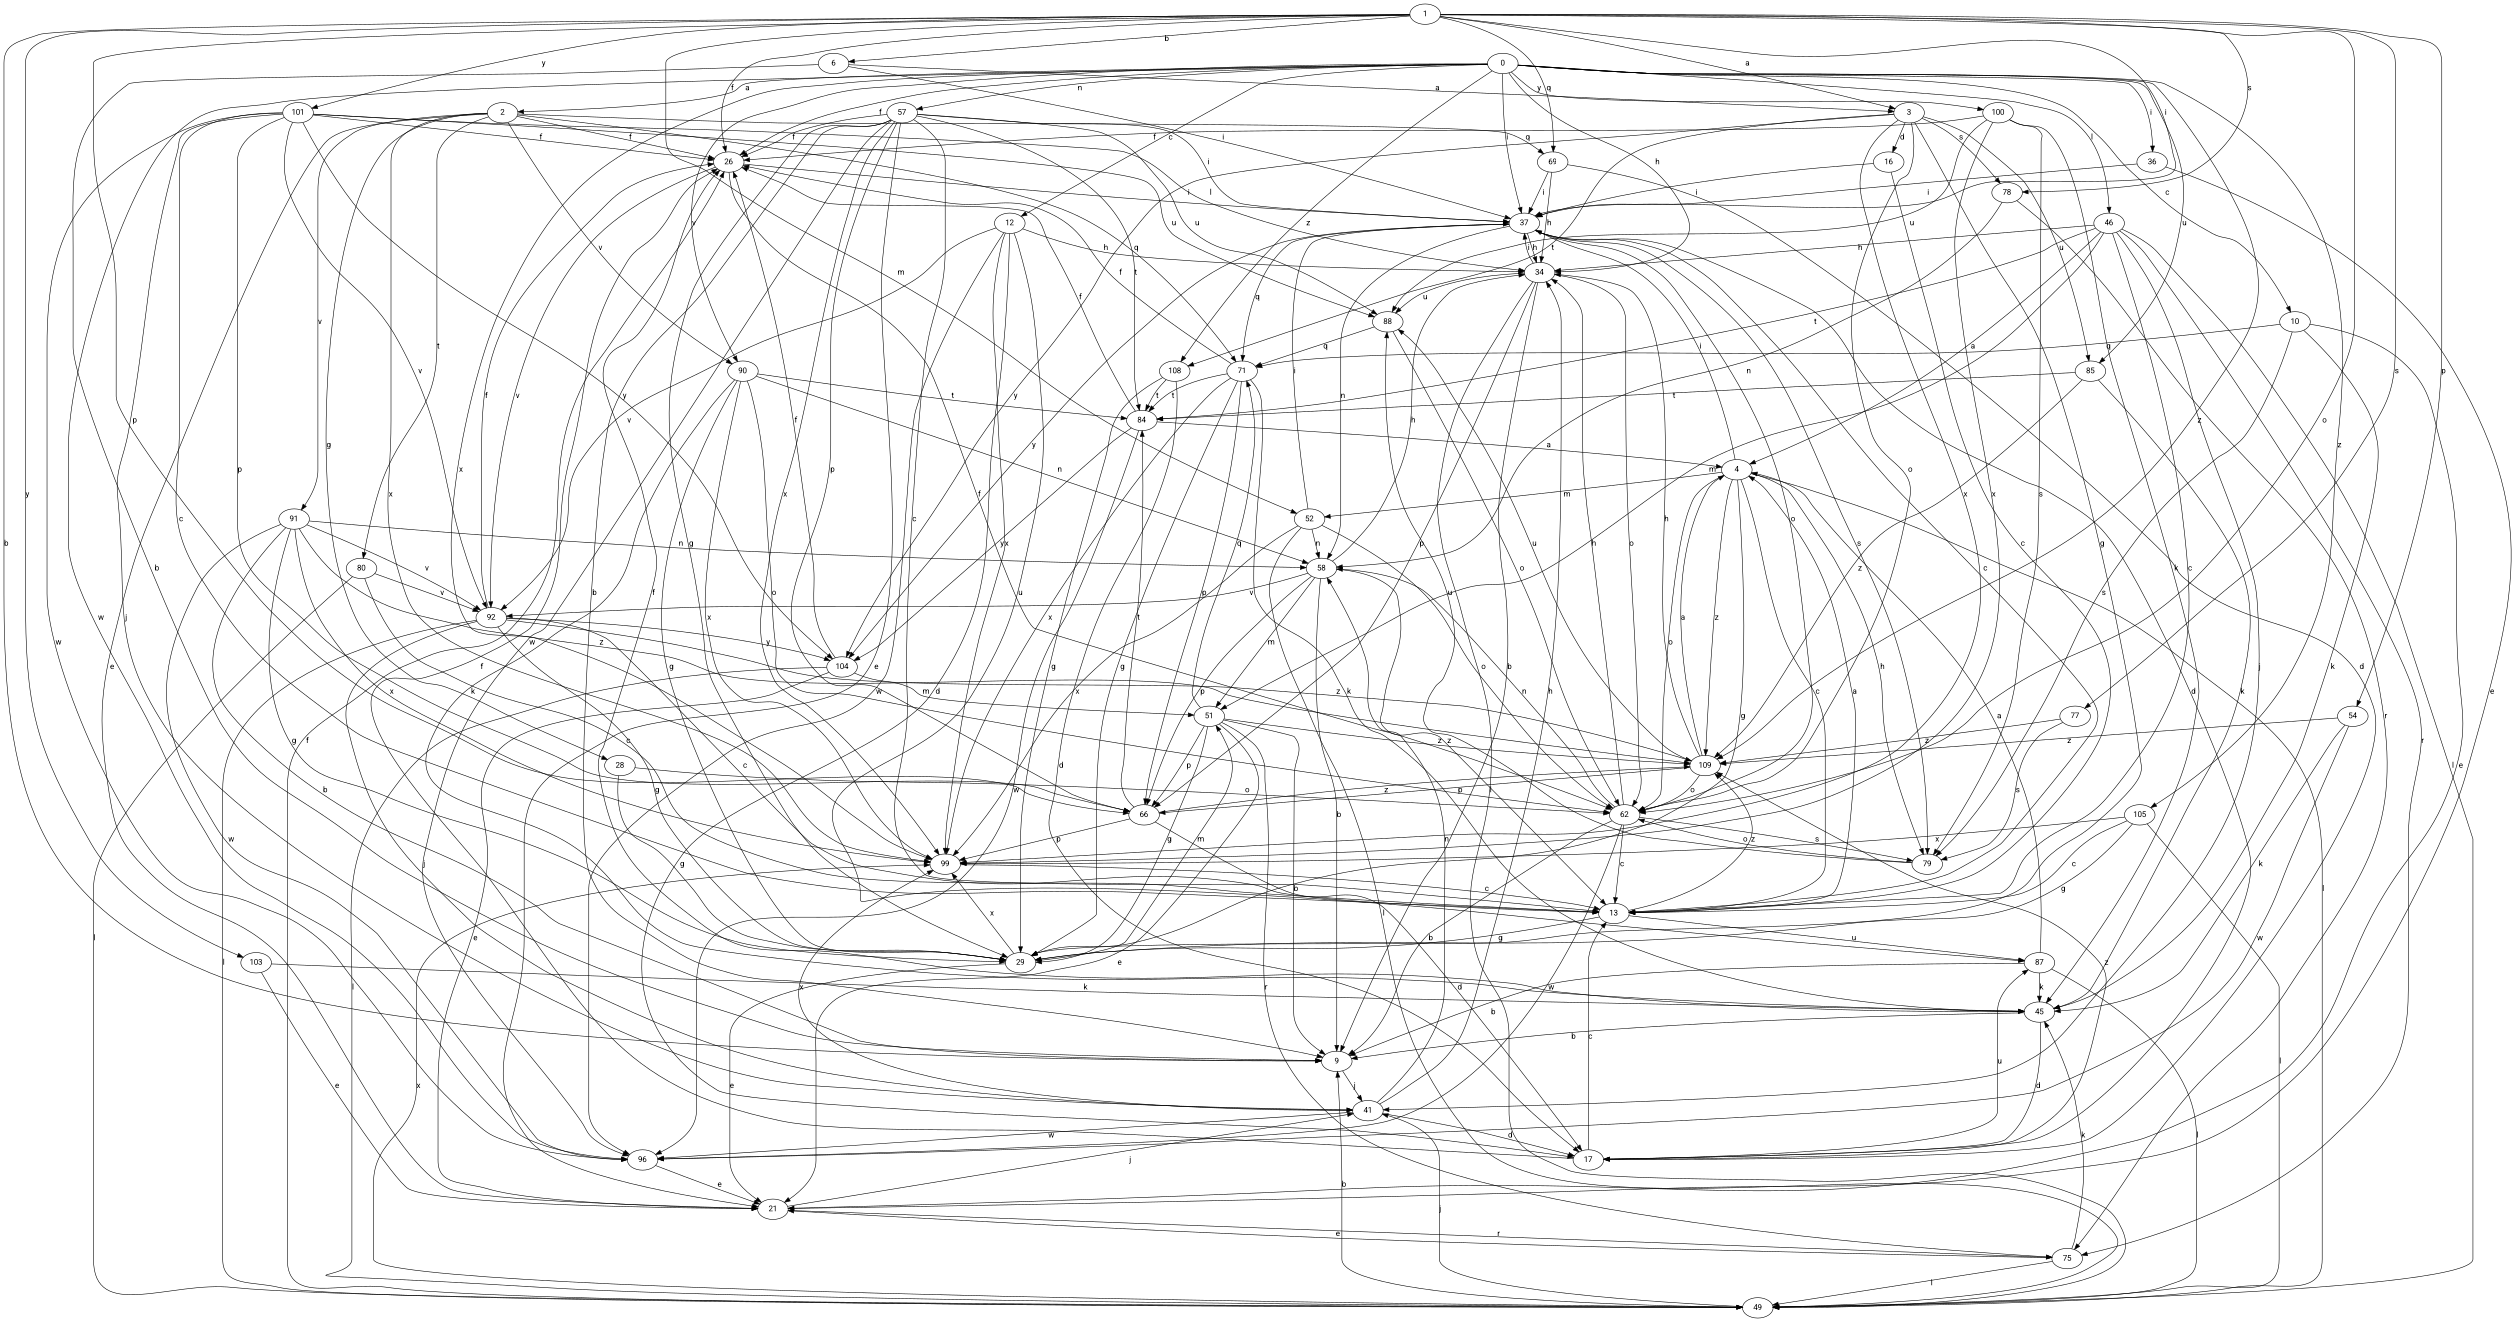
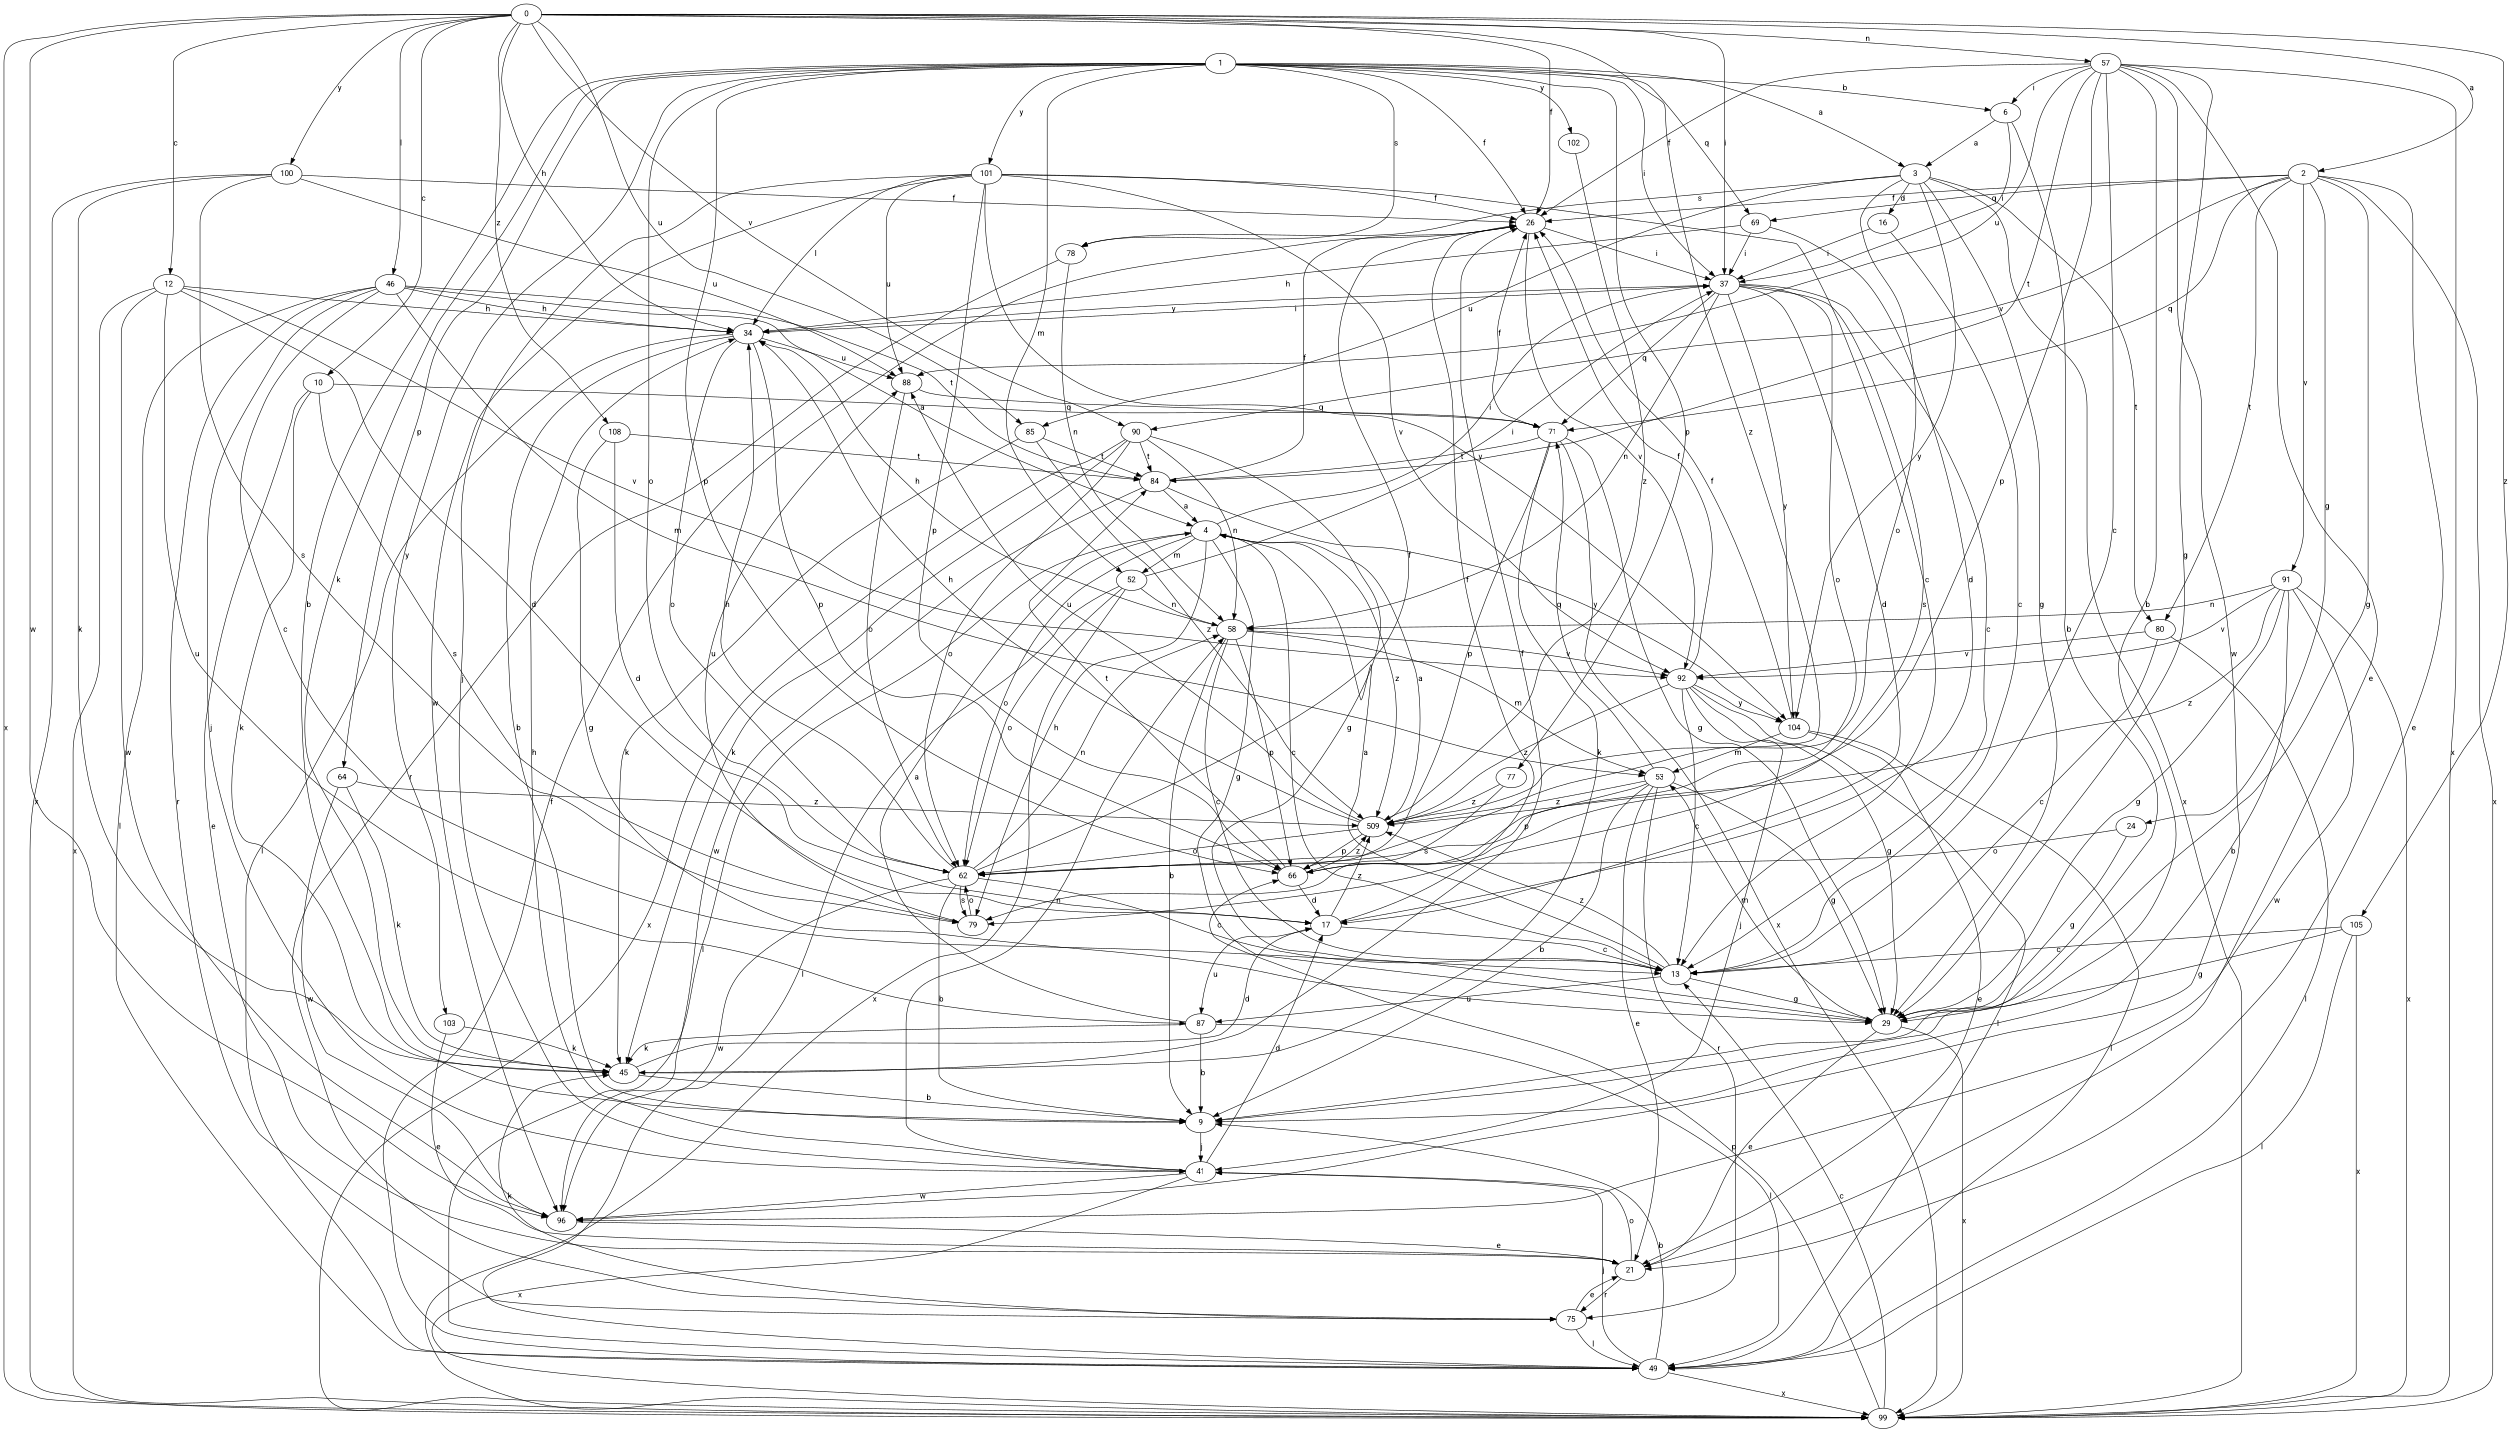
none -> (1574, 143)
(2152, 162) -> none
(1208, 172) -> (2050, 76)
(1569, 227) -> (2127, 349)
(1535, 248) -> (1174, 309)
none -> (425, 350)
(2397, 371) -> (1688, 432)
(1048, 633) -> (1401, 606)
none -> (2321, 690)
(1209, 716) -> (1660, 777)
(2353, 716) -> (342, 777)
(1449, 741) -> (1218, 802)
(620, 766) -> (2131, 827)
(1705, 766) -> (1373, 827)
(1047, 839) -> (1580, 1058)
(1130, 1160) -> (1632, 1221)
